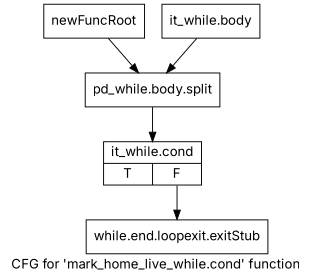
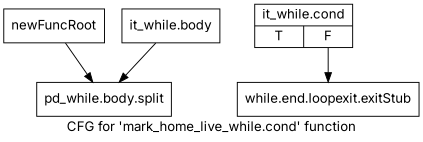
(153, 120) -> none
